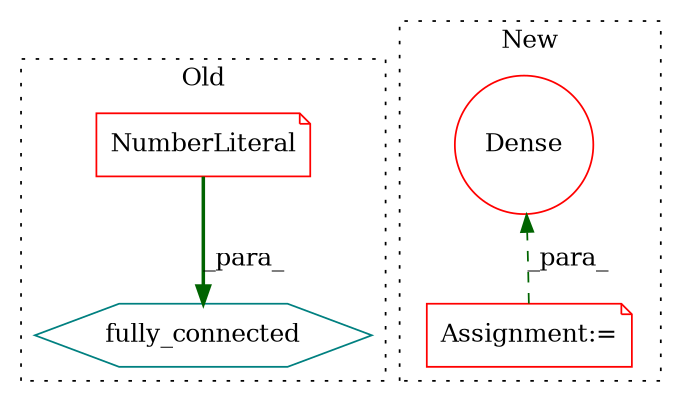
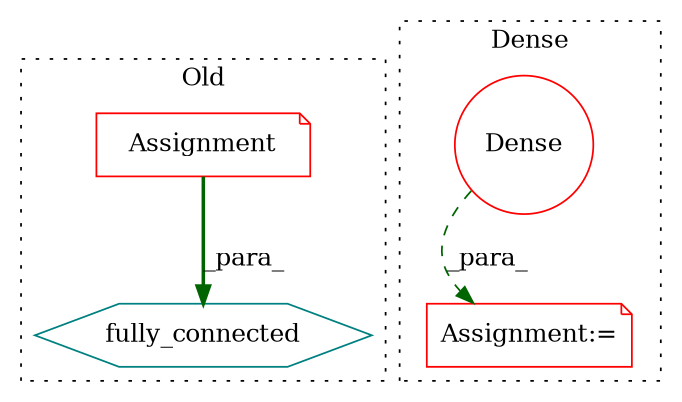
(530, 41) -> (530, 41)
(203, 145) -> (203, 145)
(528, 268) -> (443, 239)
